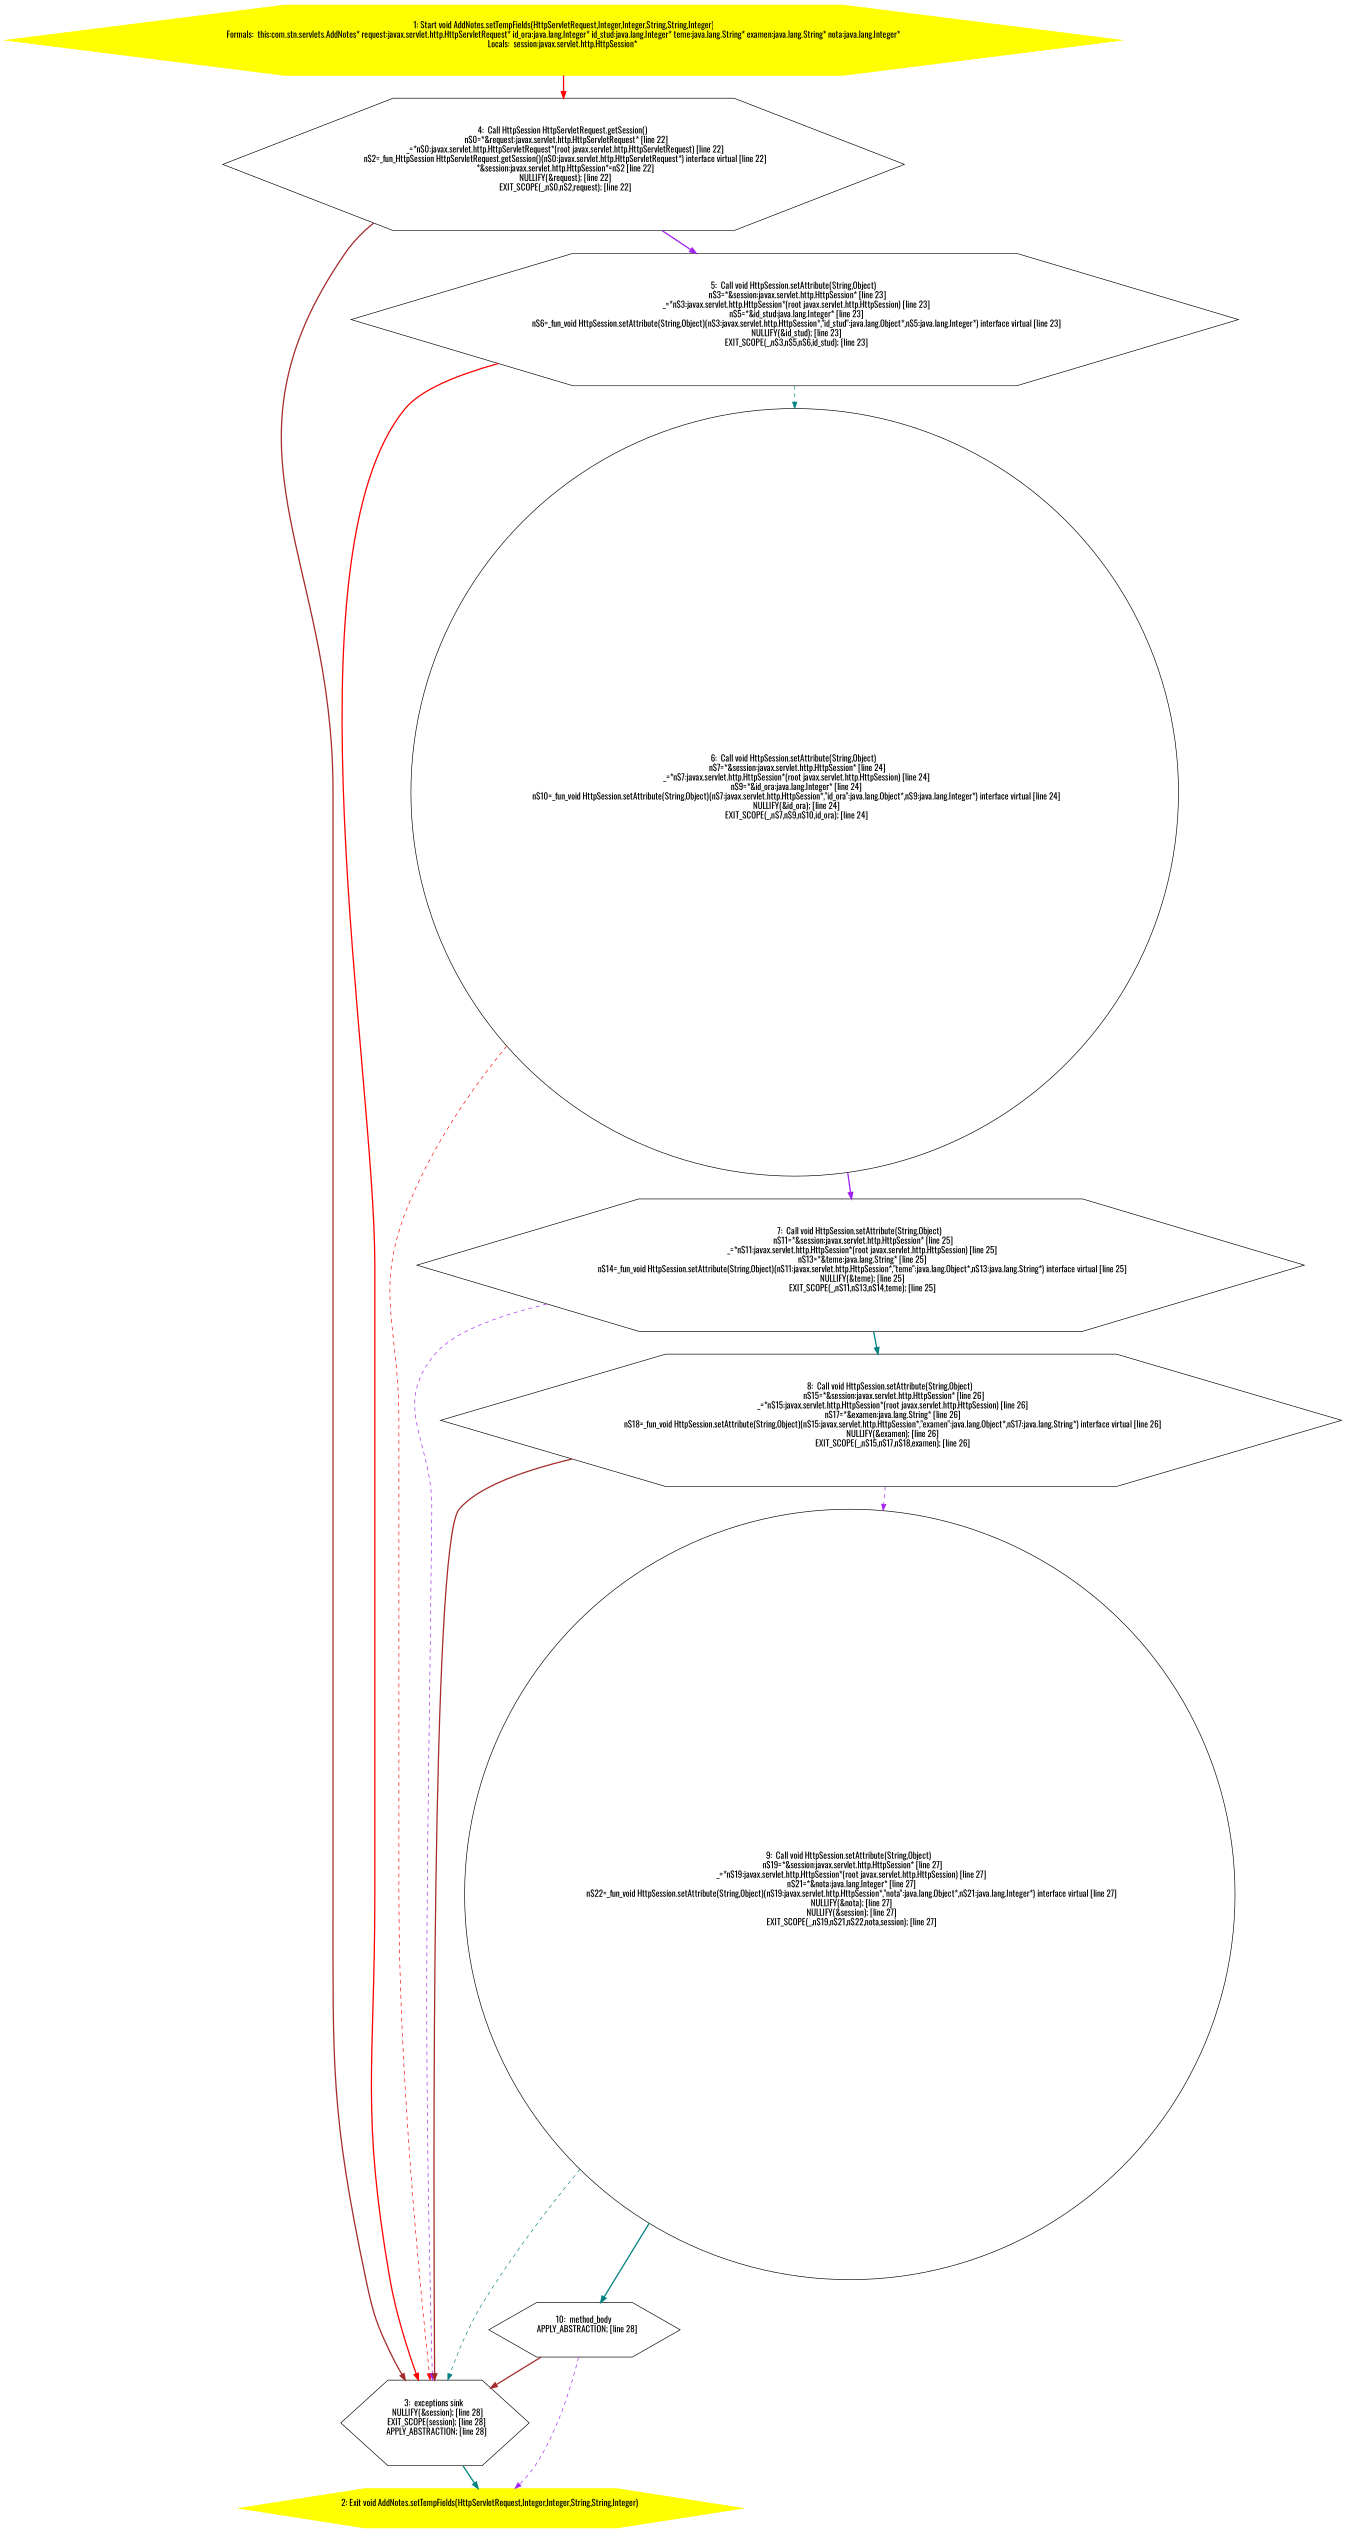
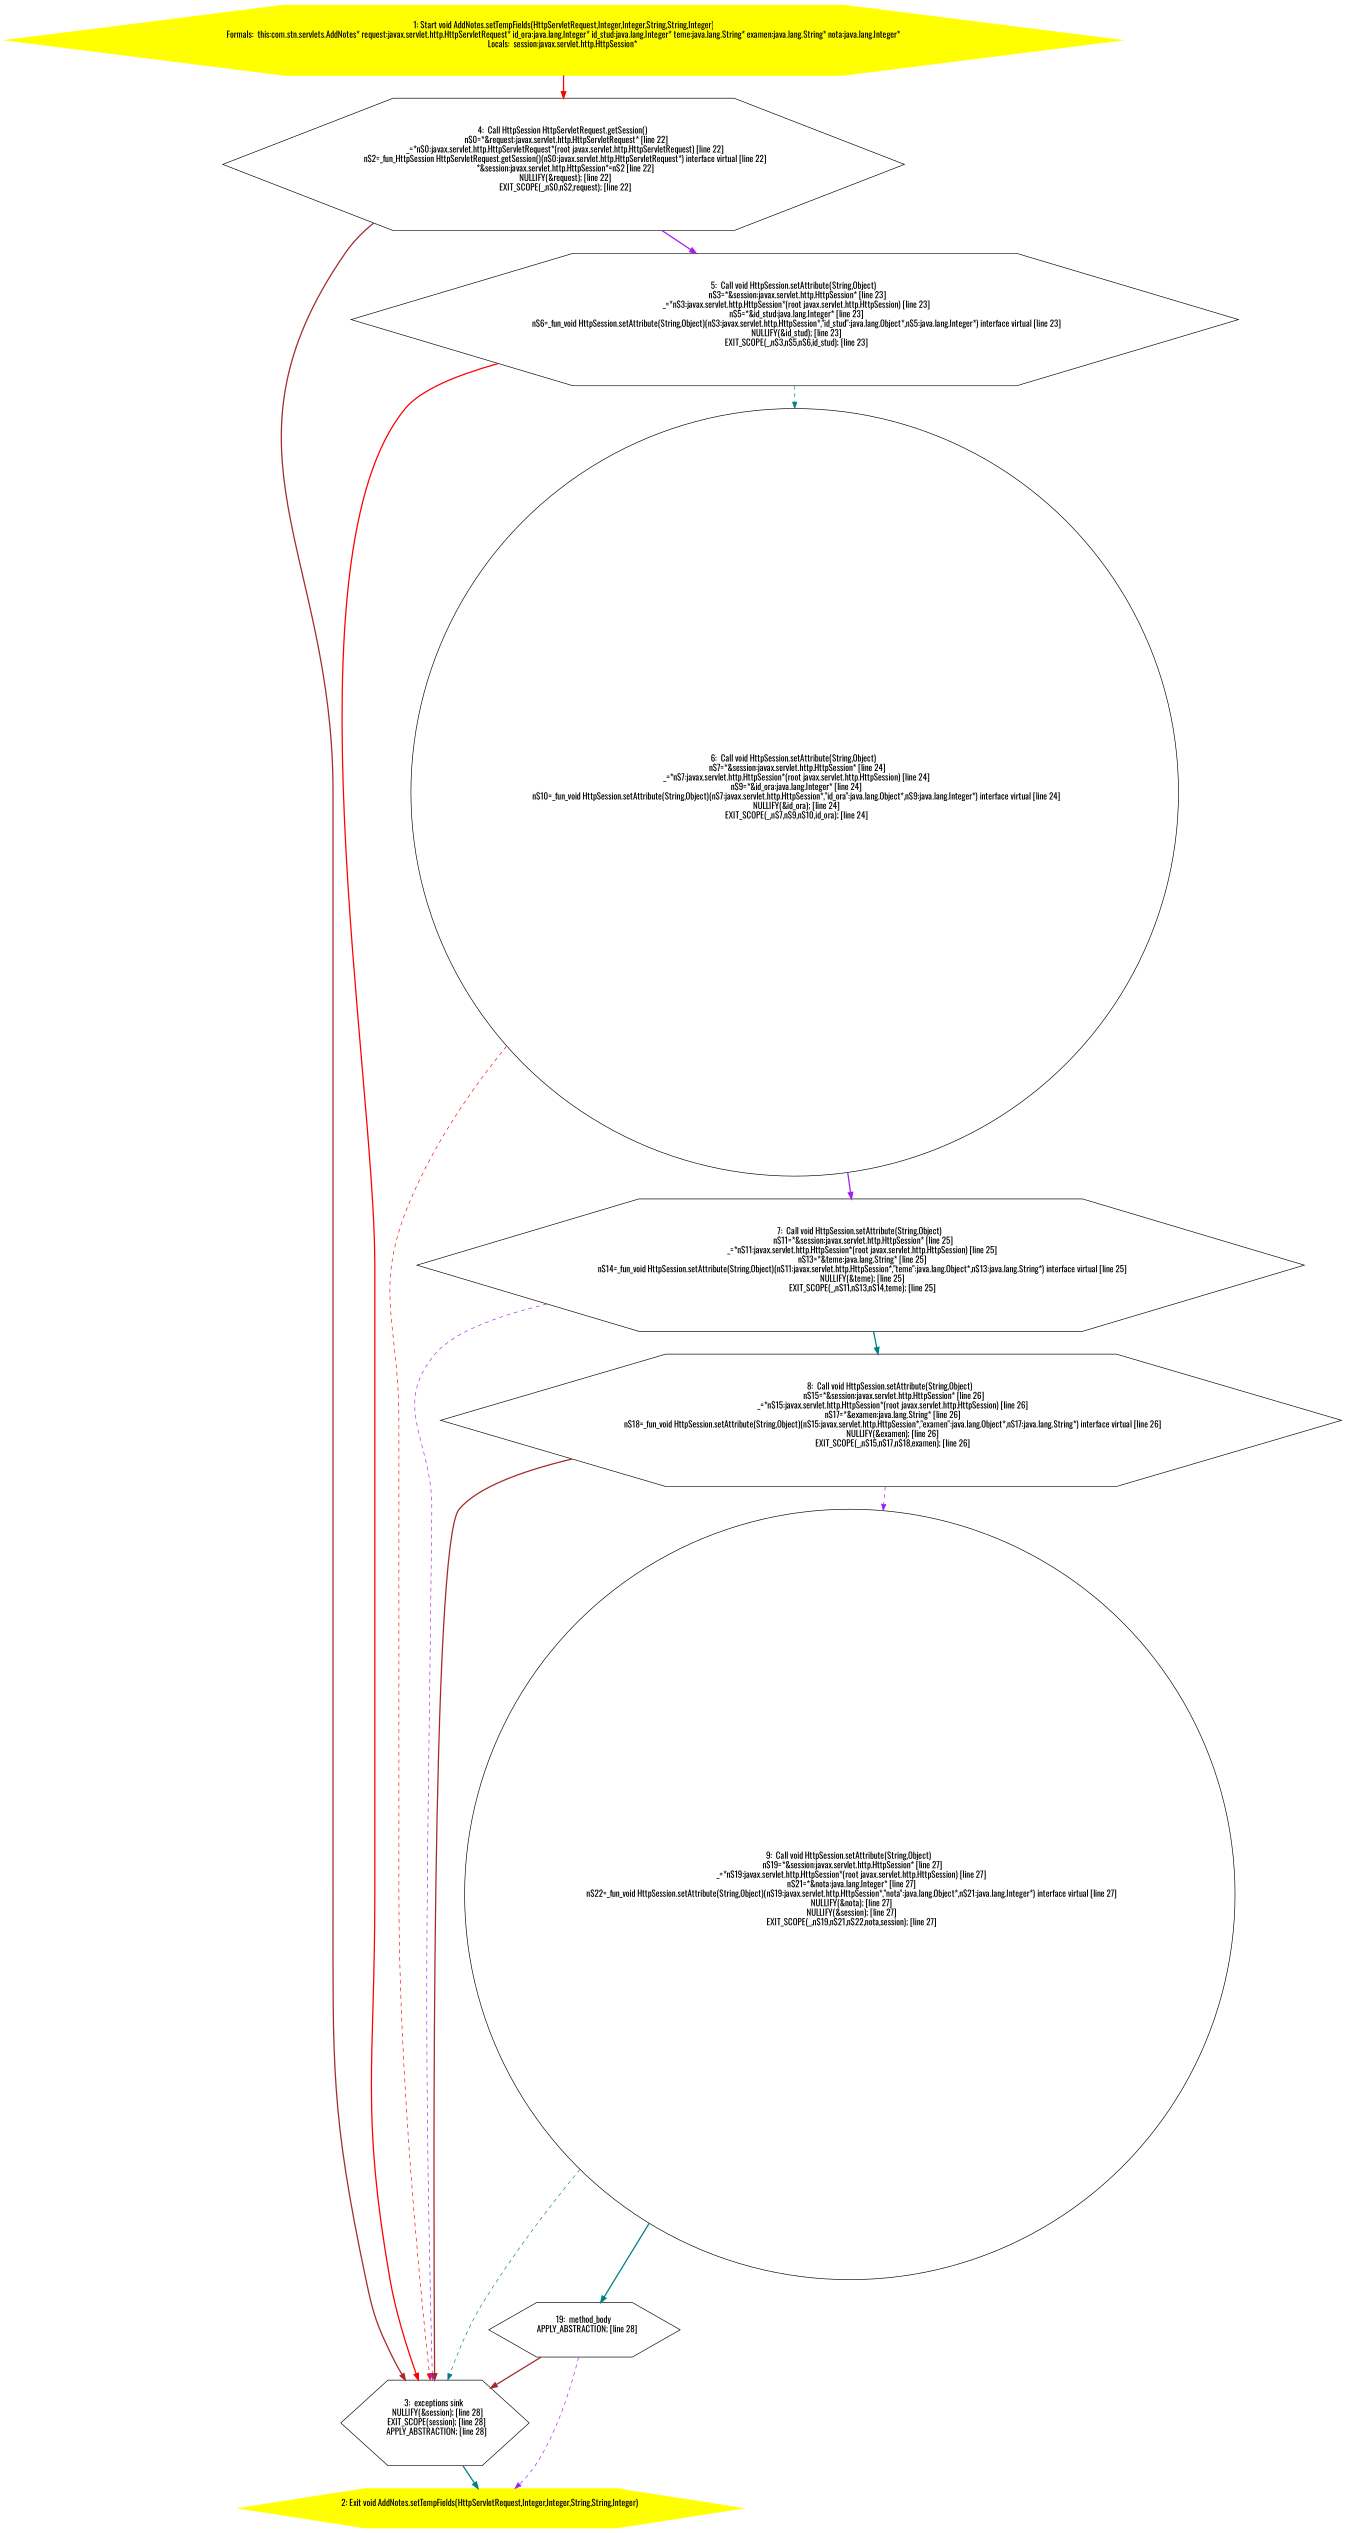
(584, 2330) -> (584, 2330)
